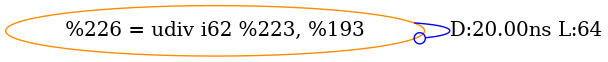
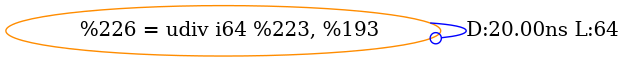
(215, 31) -> (223, 31)
